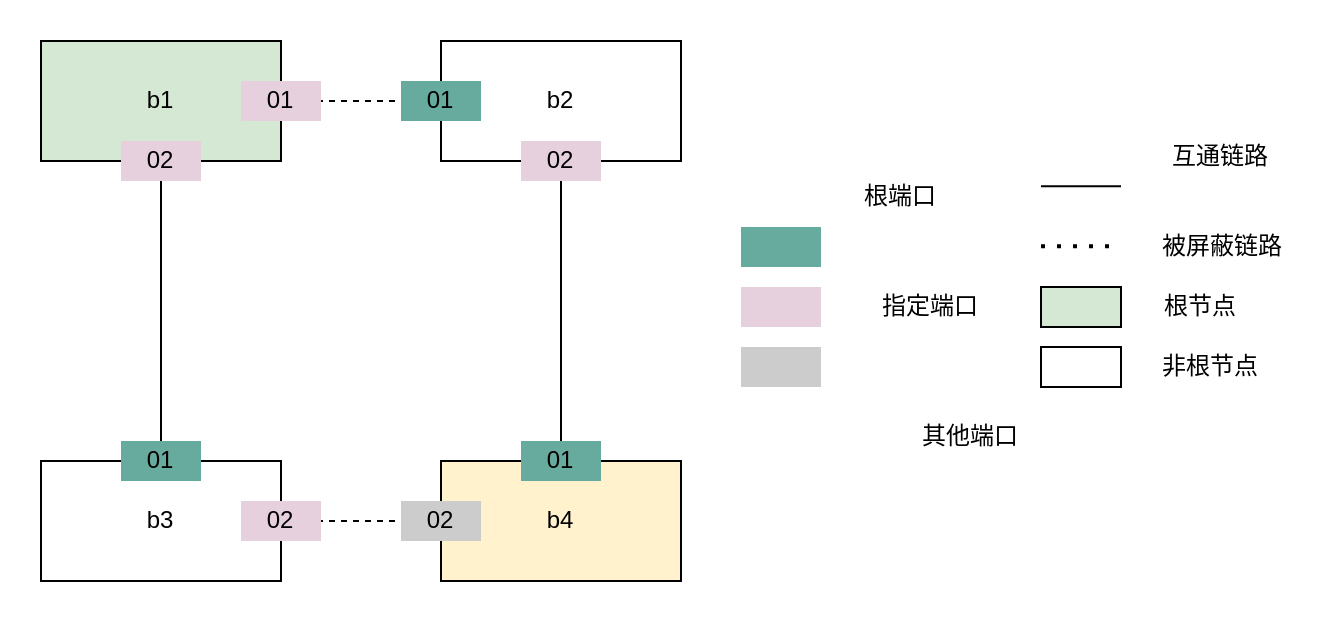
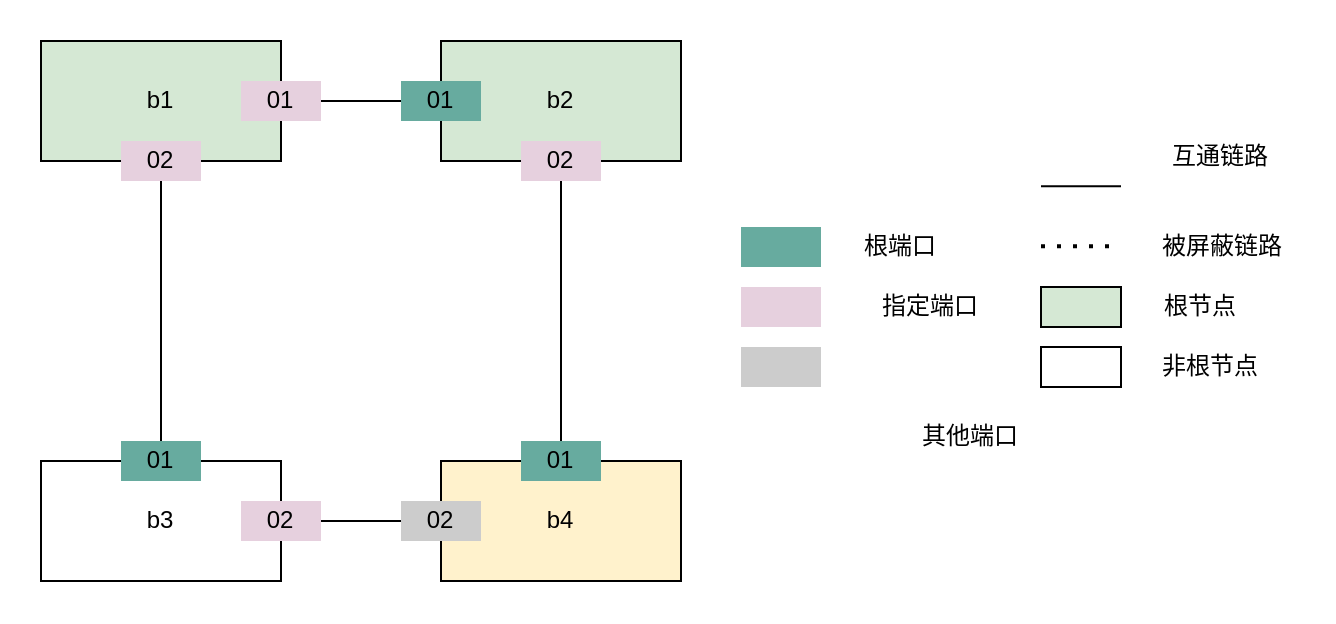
(361, 101) -> (361, 101)
(561, 101) -> (561, 101)
(911, 197) -> (911, 247)
(361, 521) -> (361, 521)
